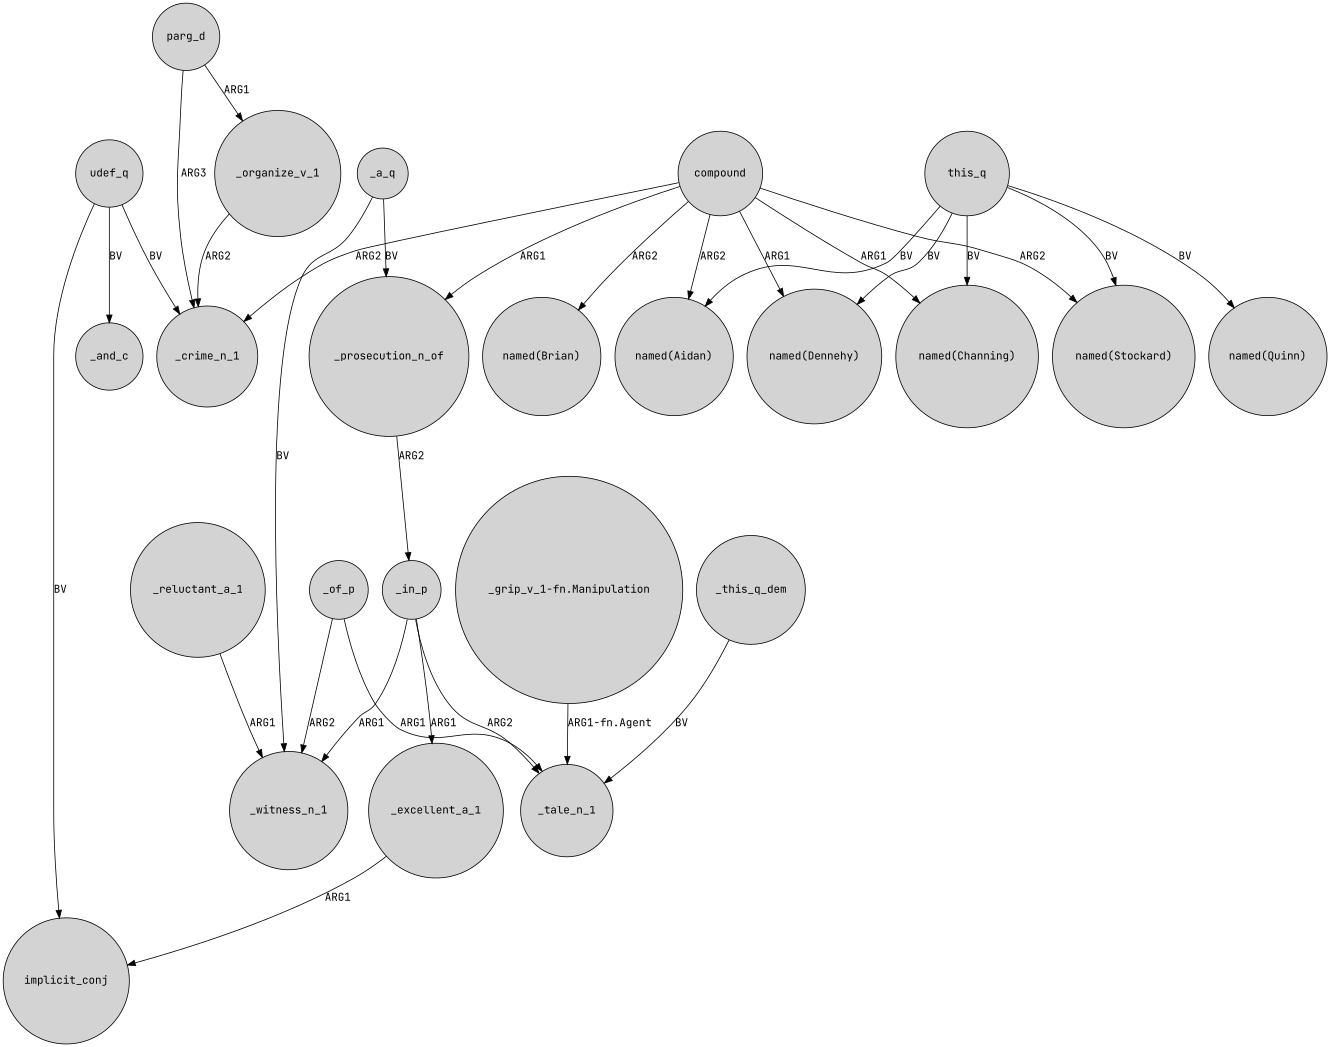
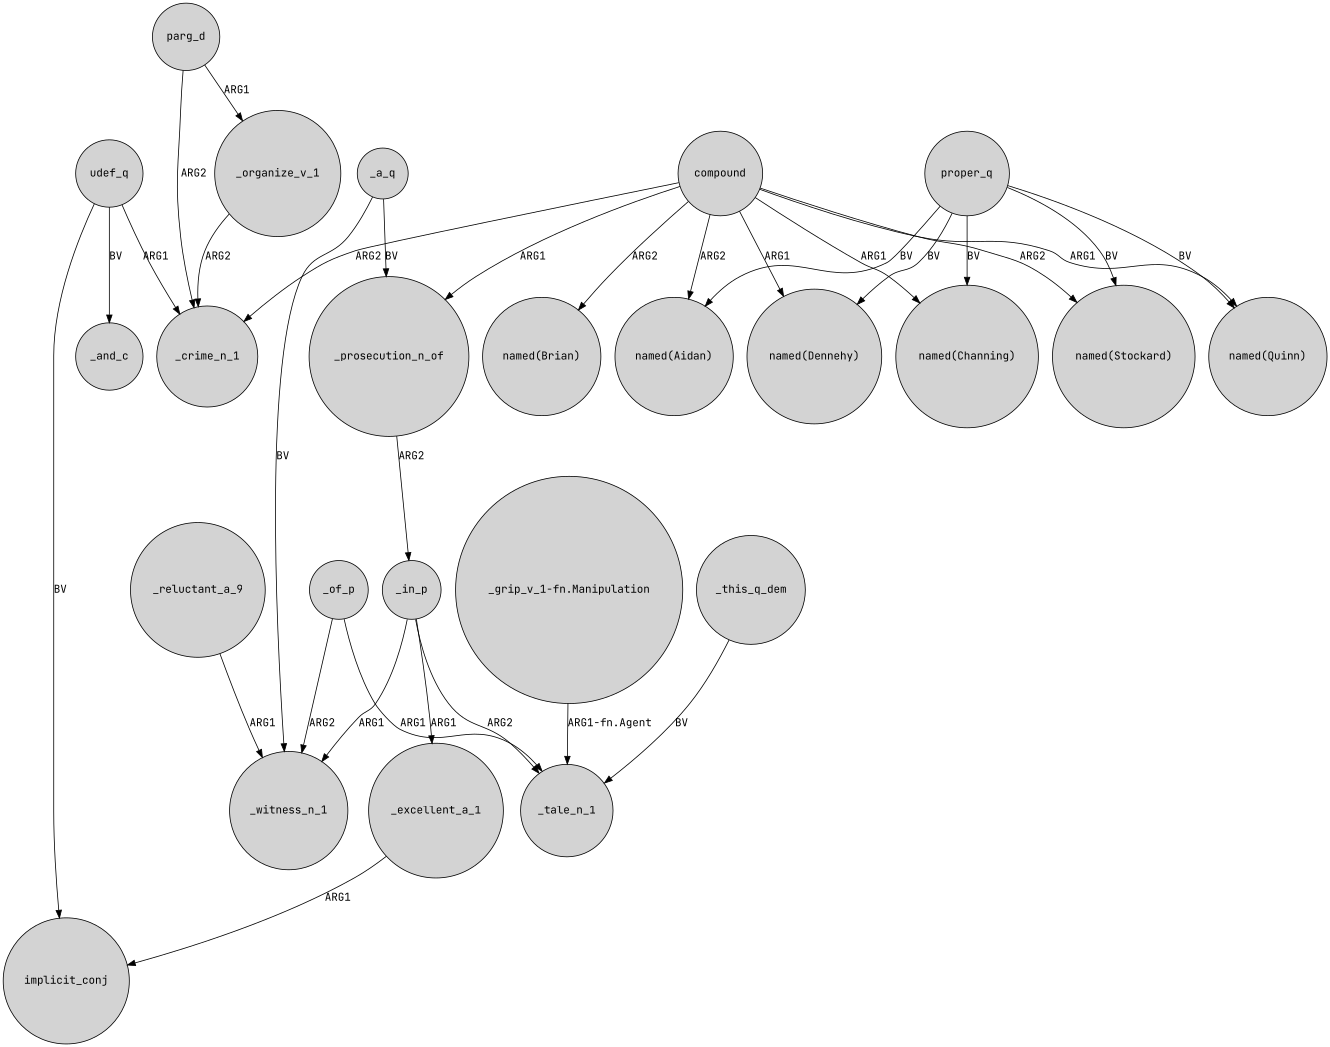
(194, 174) -> (194, 174)
(967, 174) -> (967, 174)
none -> (1000, 242)
(156, 257) -> (156, 257)
(198, 590) -> (198, 590)
